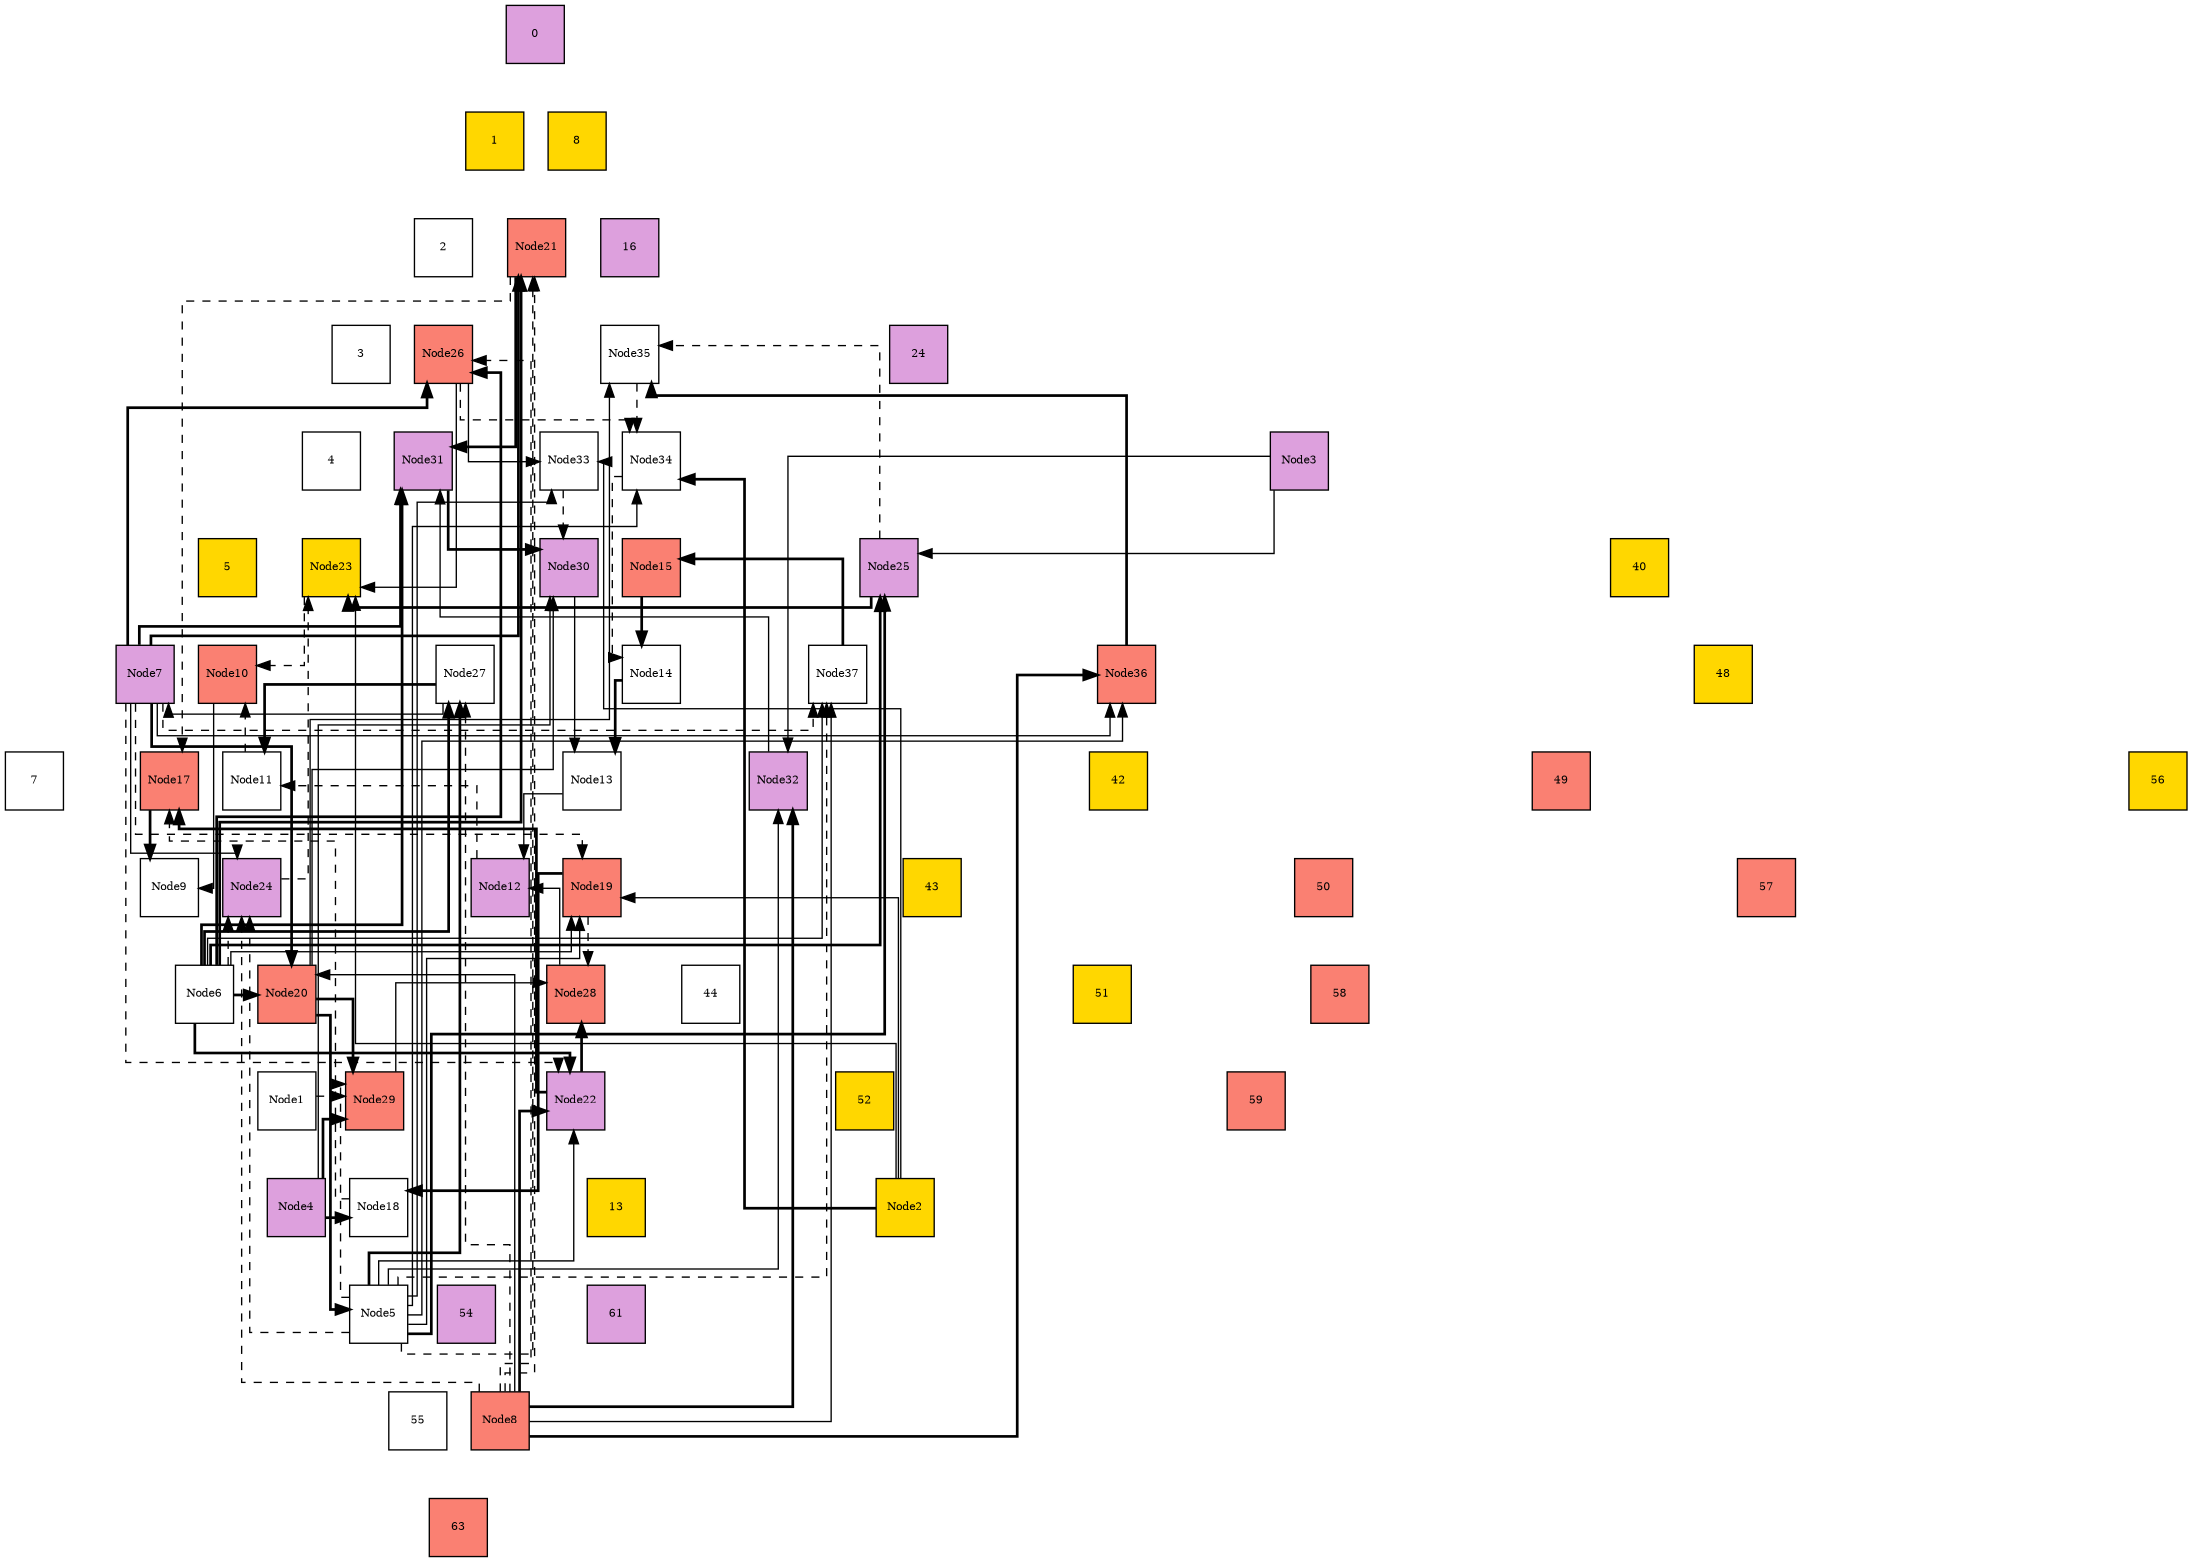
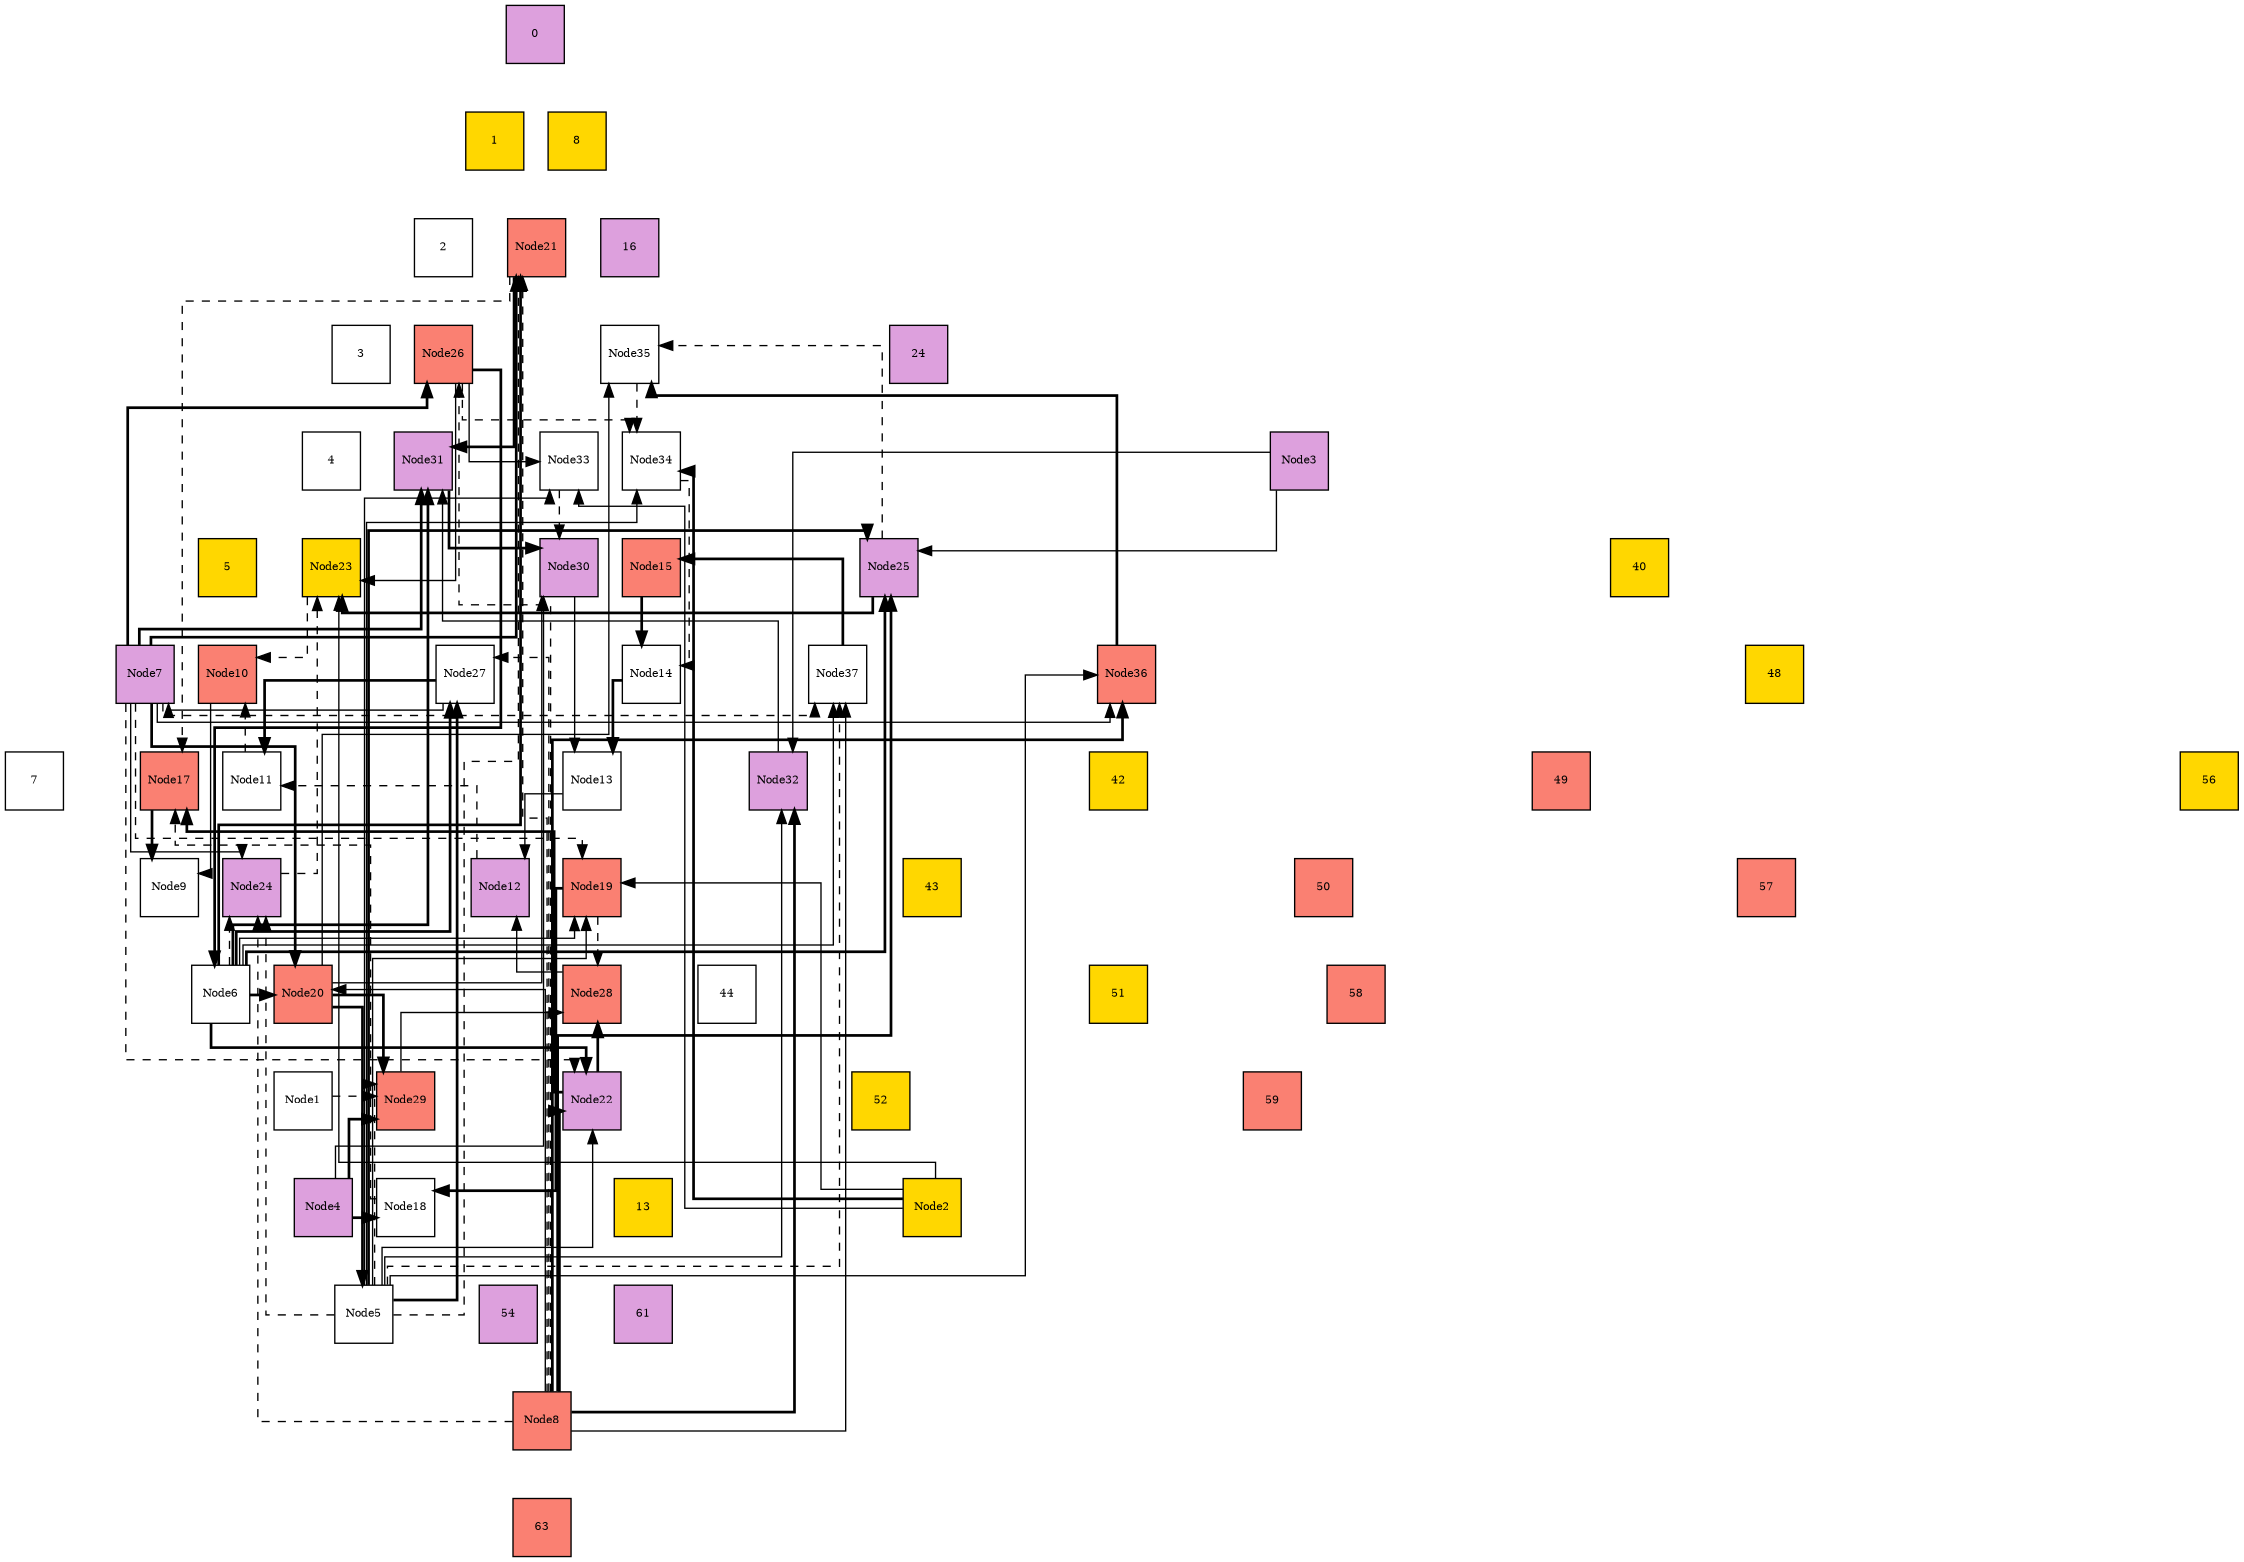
(501, 804) -> (501, 700)
none -> (759, 1035)
(418, 1421) -> none
